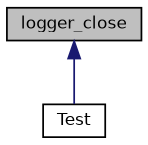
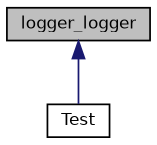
(74, 24) -> (78, 24)
